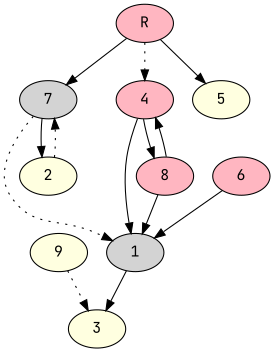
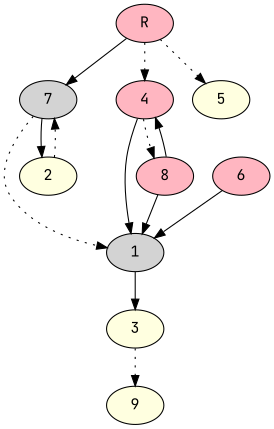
(179, 58) -> (179, 58)
(147, 134) -> (147, 134)
(76, 286) -> (135, 362)
